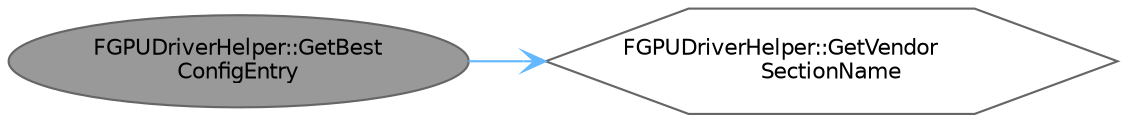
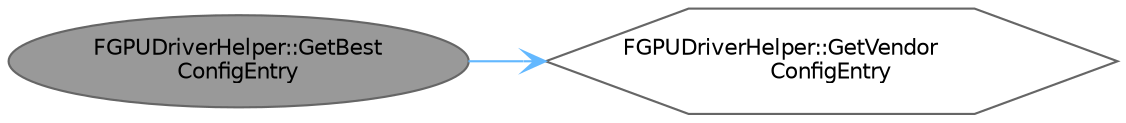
(832, 61) -> (832, 61)
